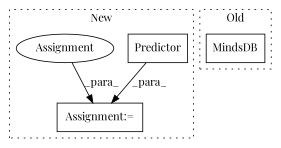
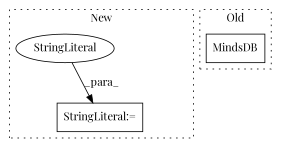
(65, 48) -> (65, 48)
(158, 48) -> none
(100, 117) -> (100, 117)
